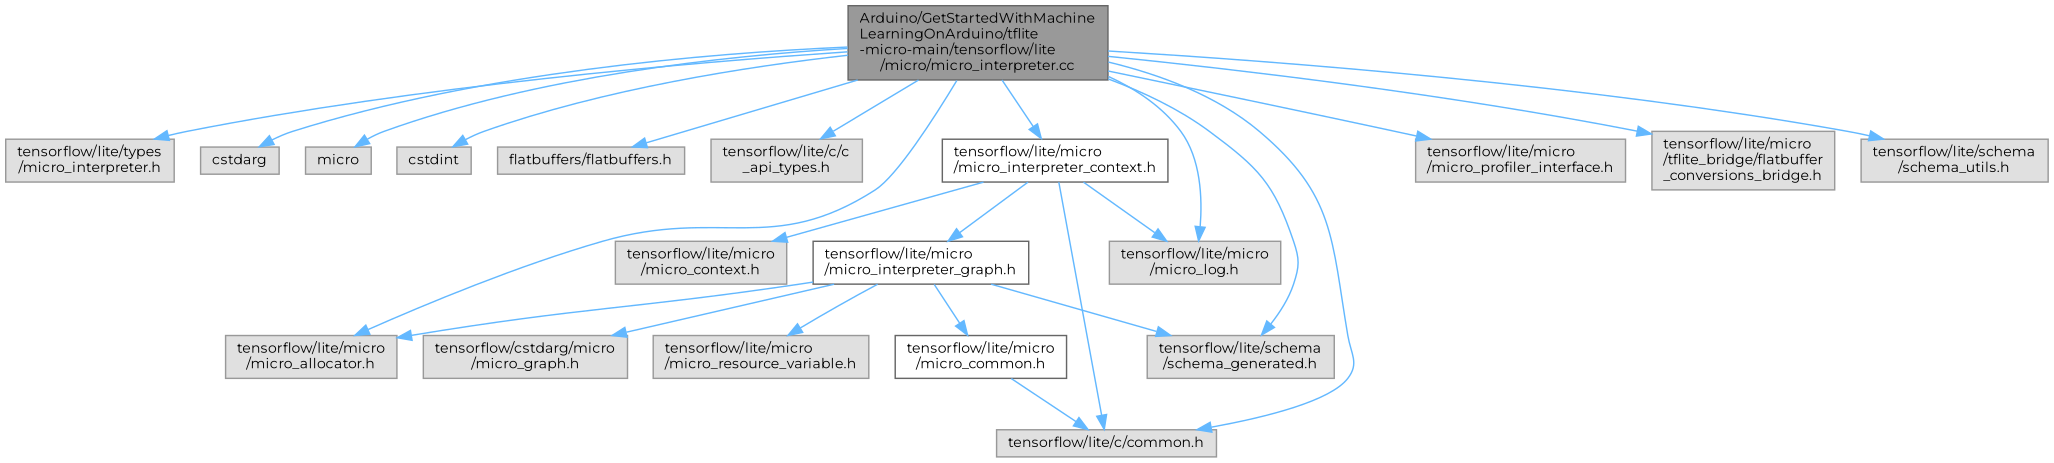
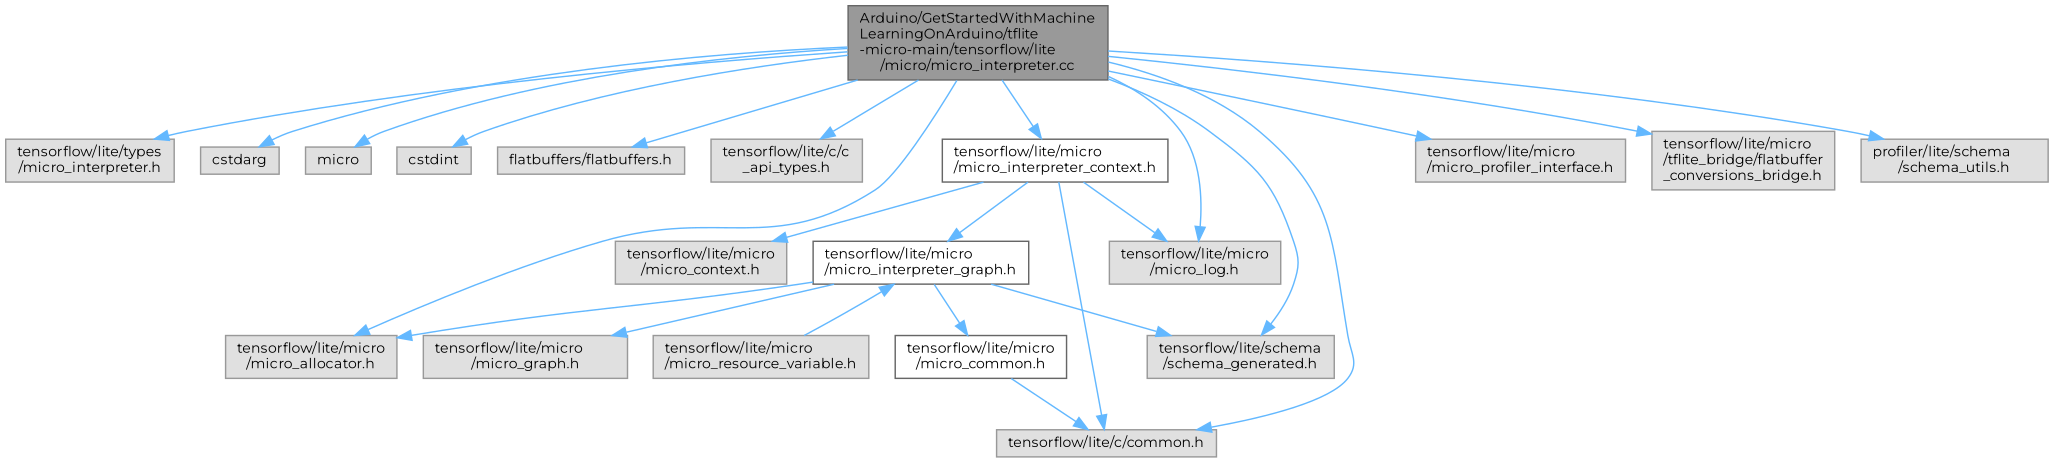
(1955, 161) -> (1955, 161)
(839, 306) -> (843, 314)
(525, 357) -> (525, 357)
